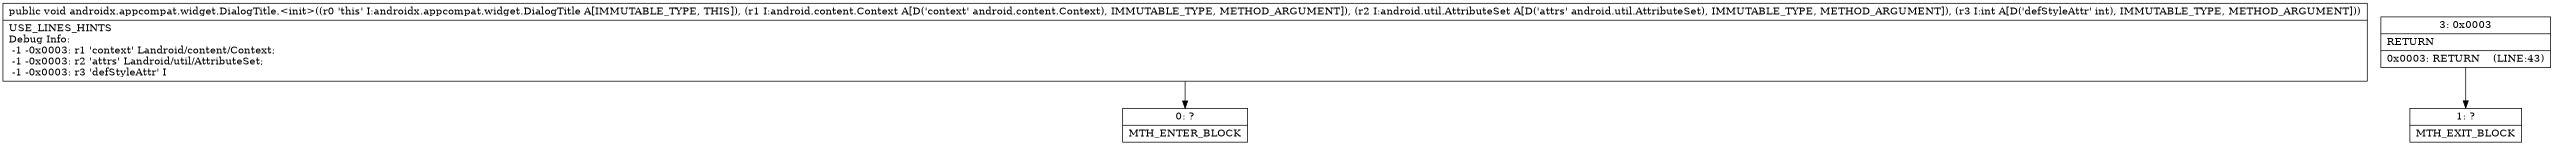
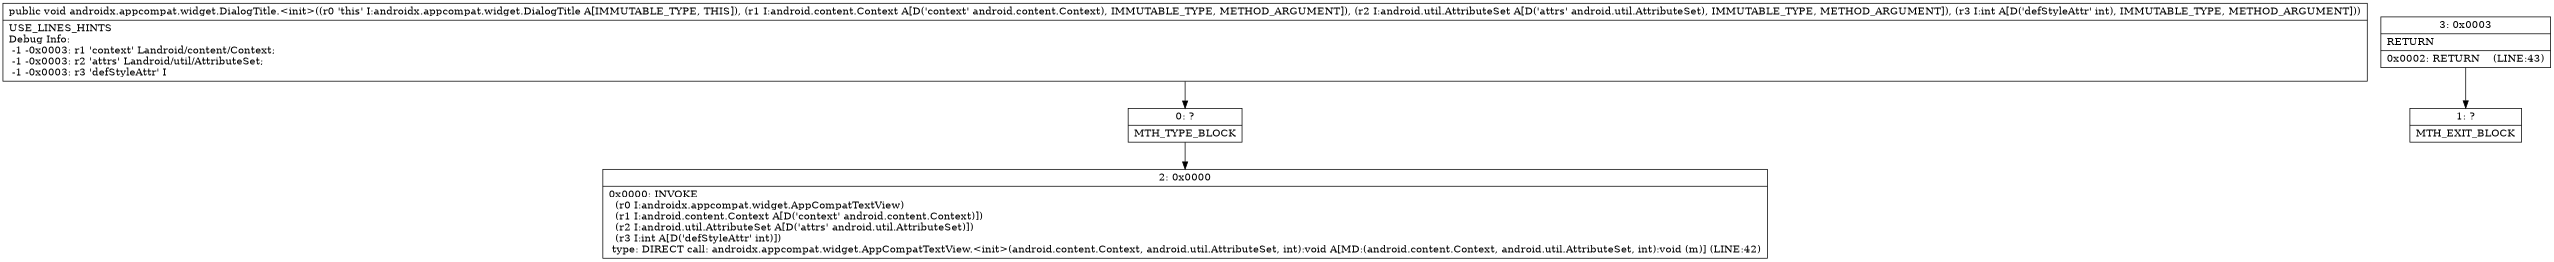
(2466, 59) -> (2466, 59)
(1185, 133) -> (1185, 133)
none -> (1185, 214)
